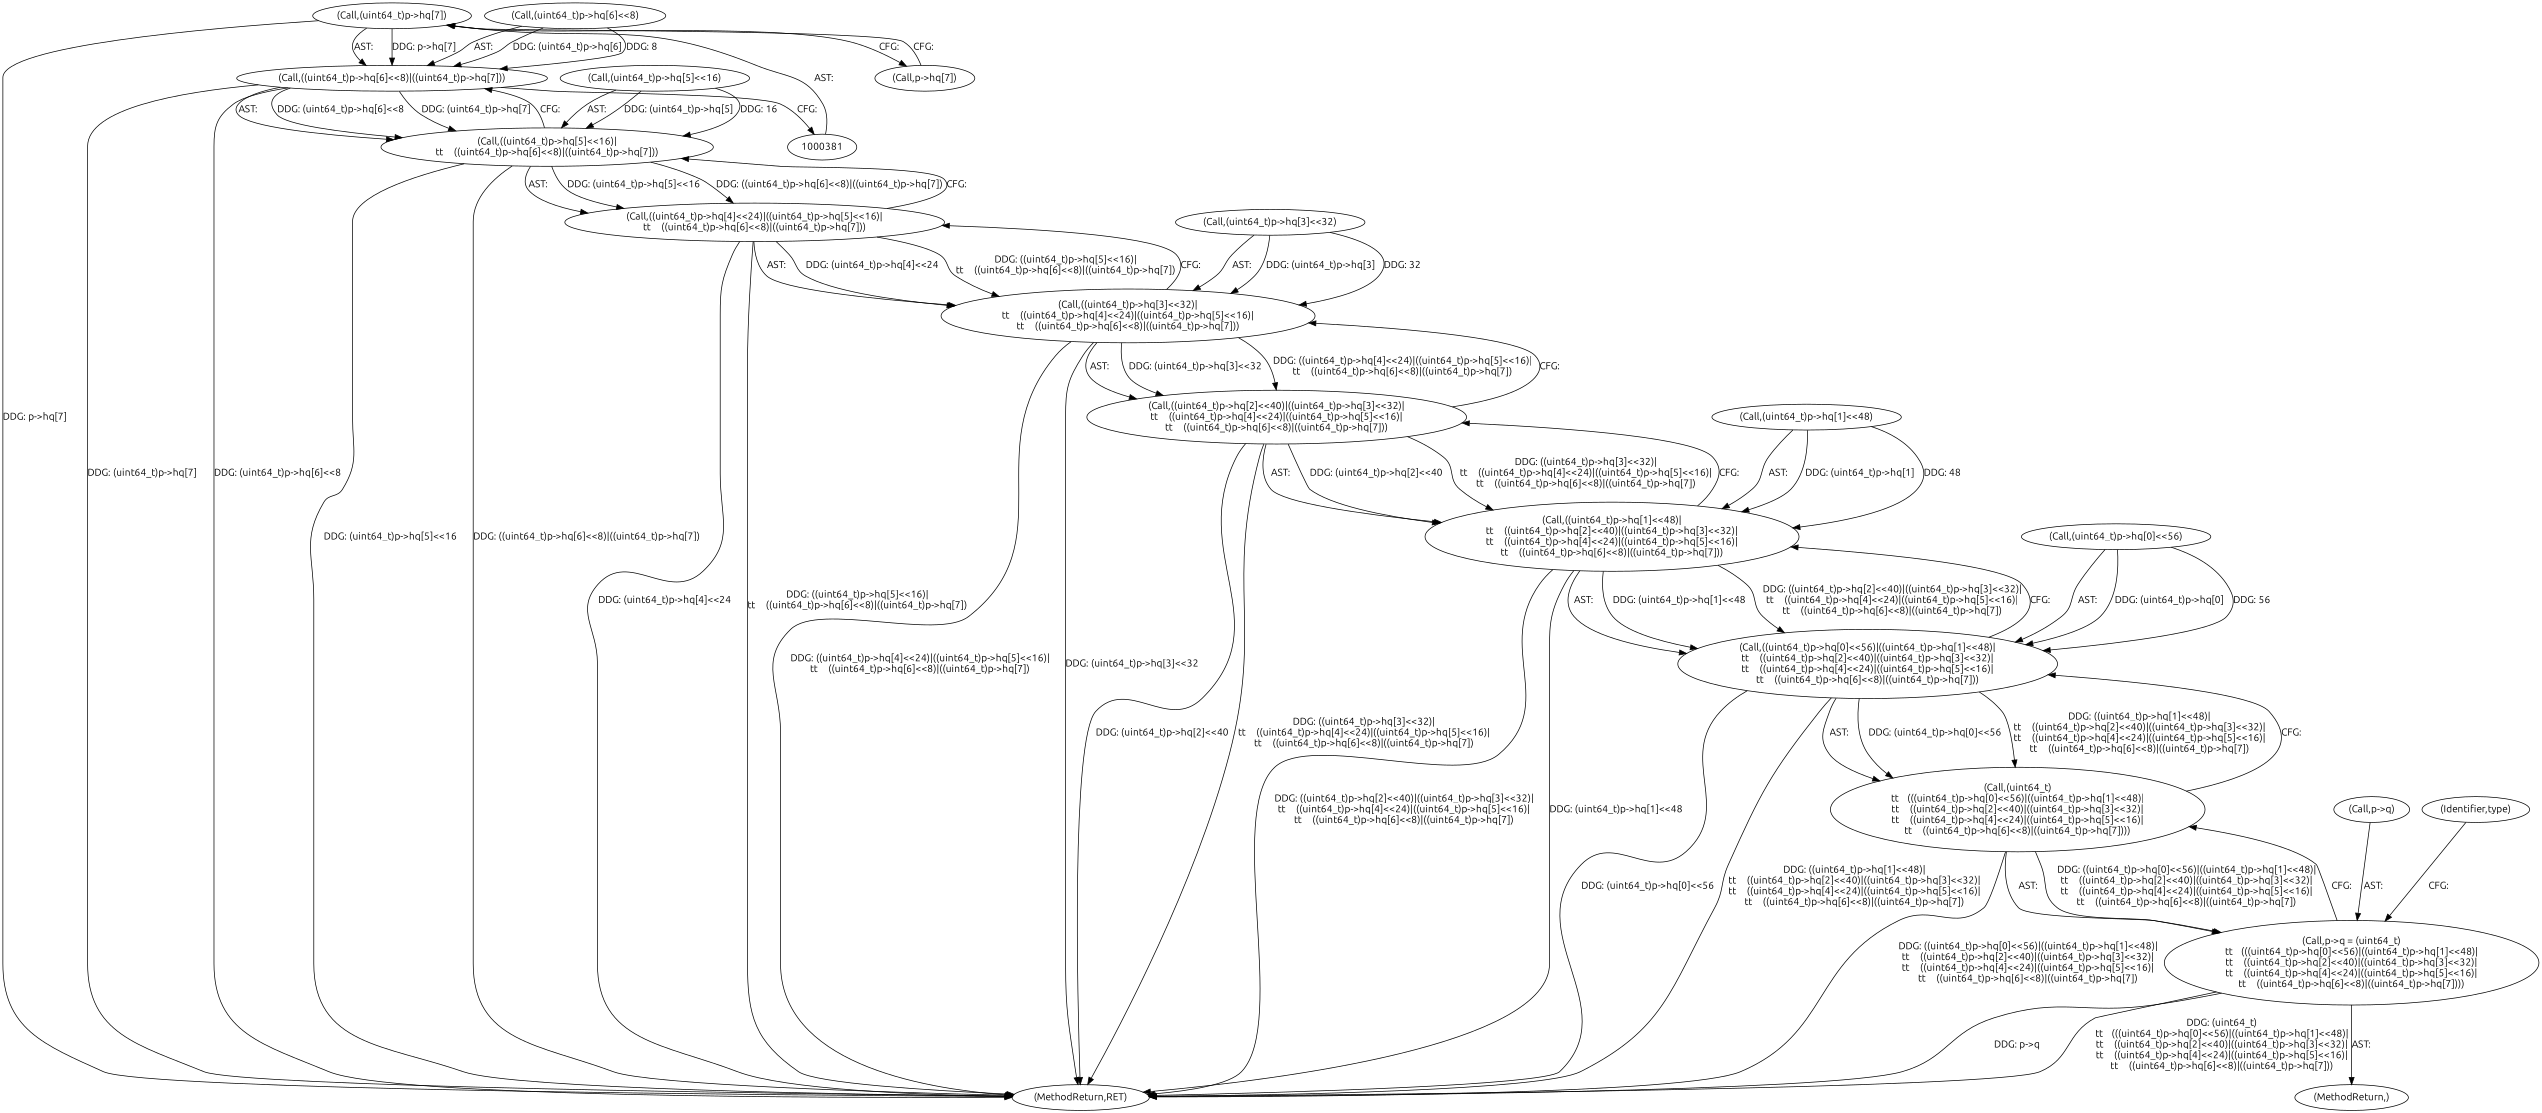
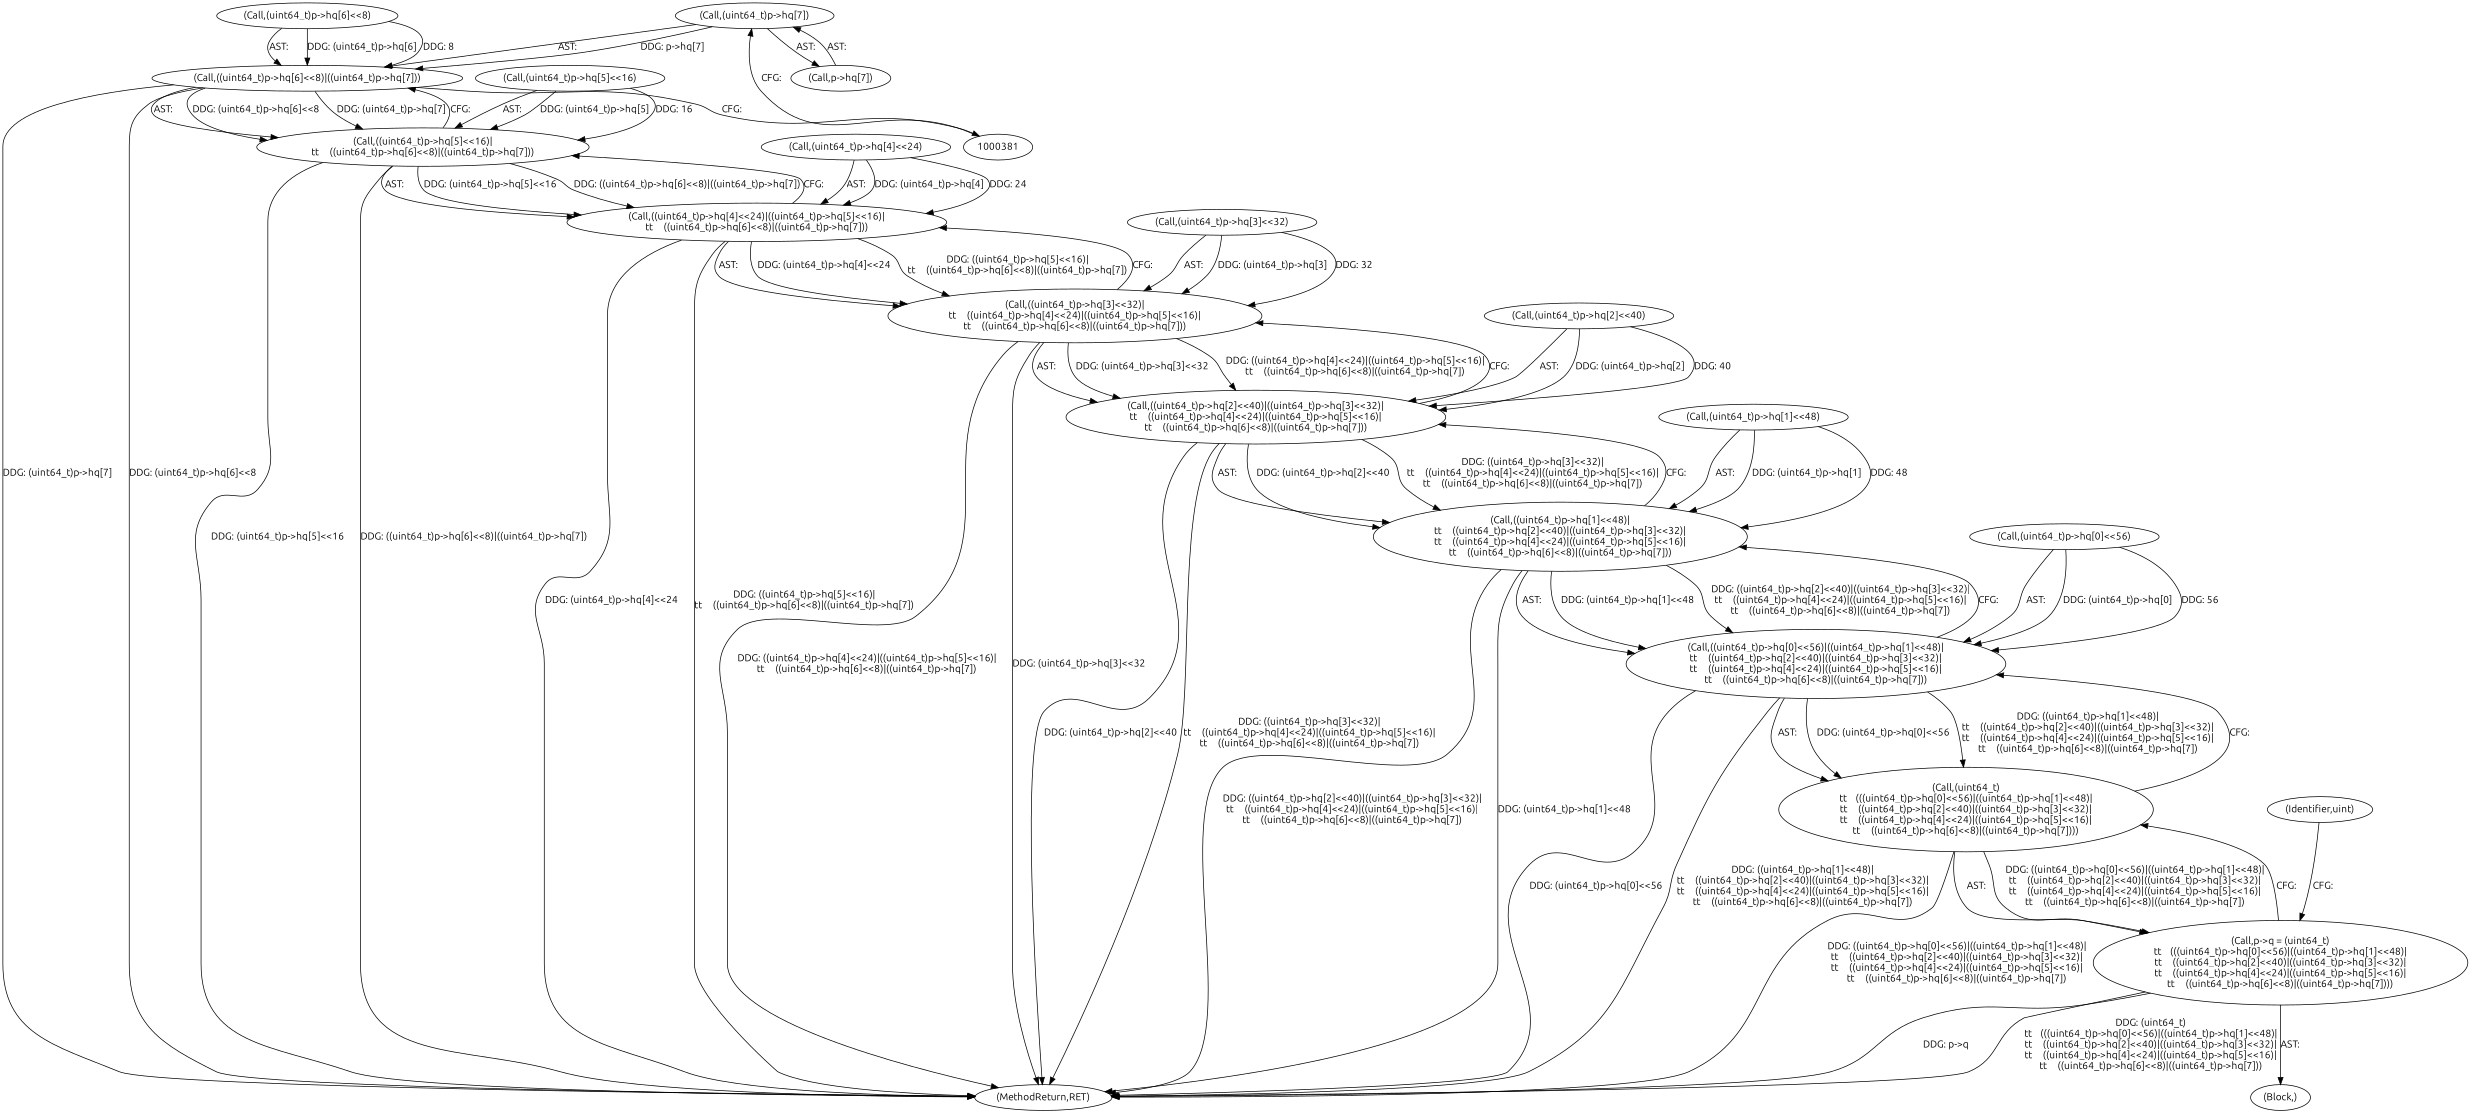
(890, 47) -> (807, 47)
(925, 47) -> (838, 47)
(825, 78) -> (773, 78)
none -> (856, 147)
none -> (1579, 316)
(2372, 810) -> none
(2476, 810) -> (2320, 810)
(3, 888) -> none
(2352, 1098) -> (2281, 1098)
